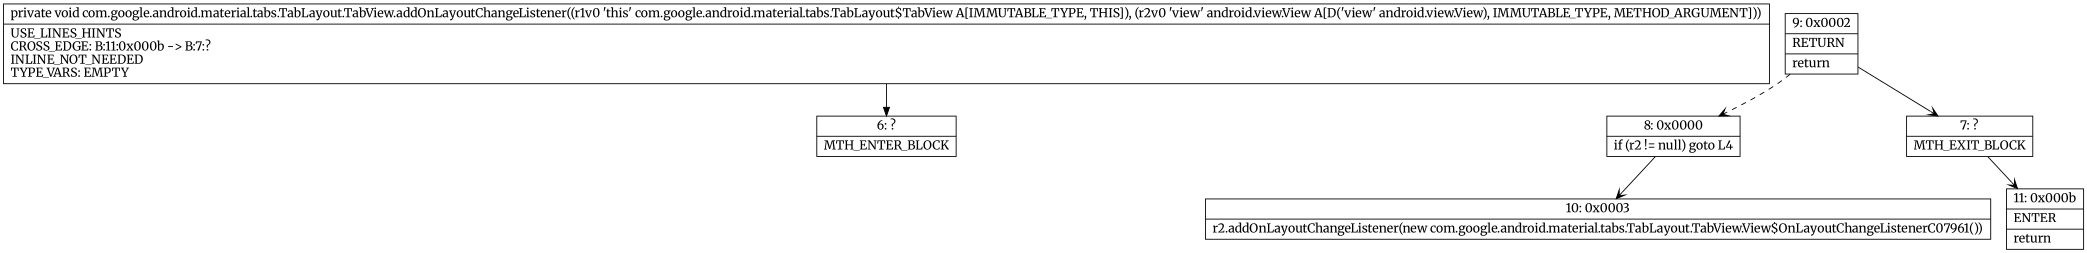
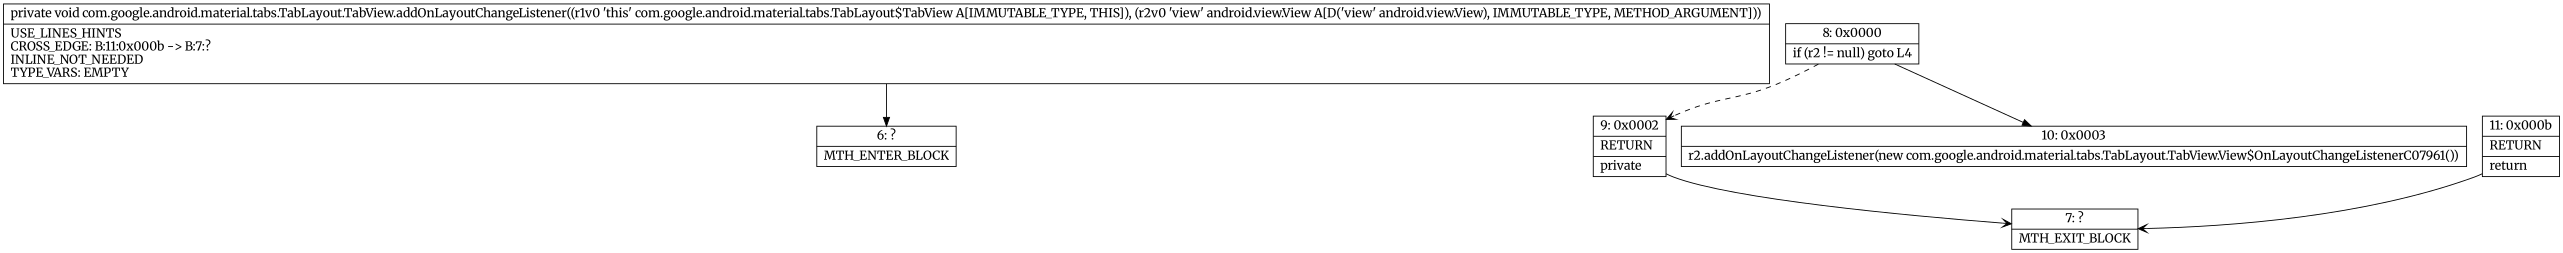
(1811, 64) -> (1621, 166)
(1760, 95) -> (1748, 94)
(2000, 169) -> (2317, 214)
(1639, 175) -> (1959, 93)
(2035, 219) -> (2516, 146)
